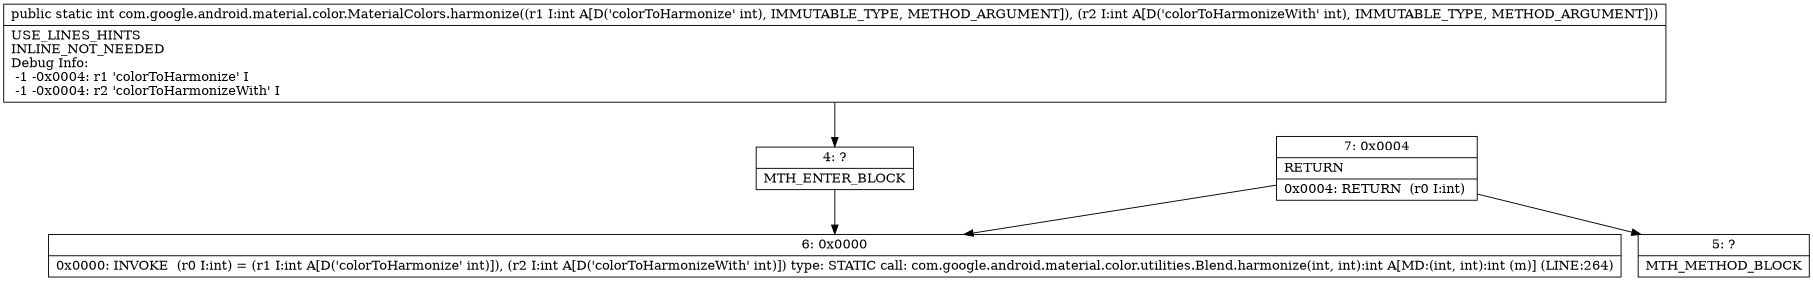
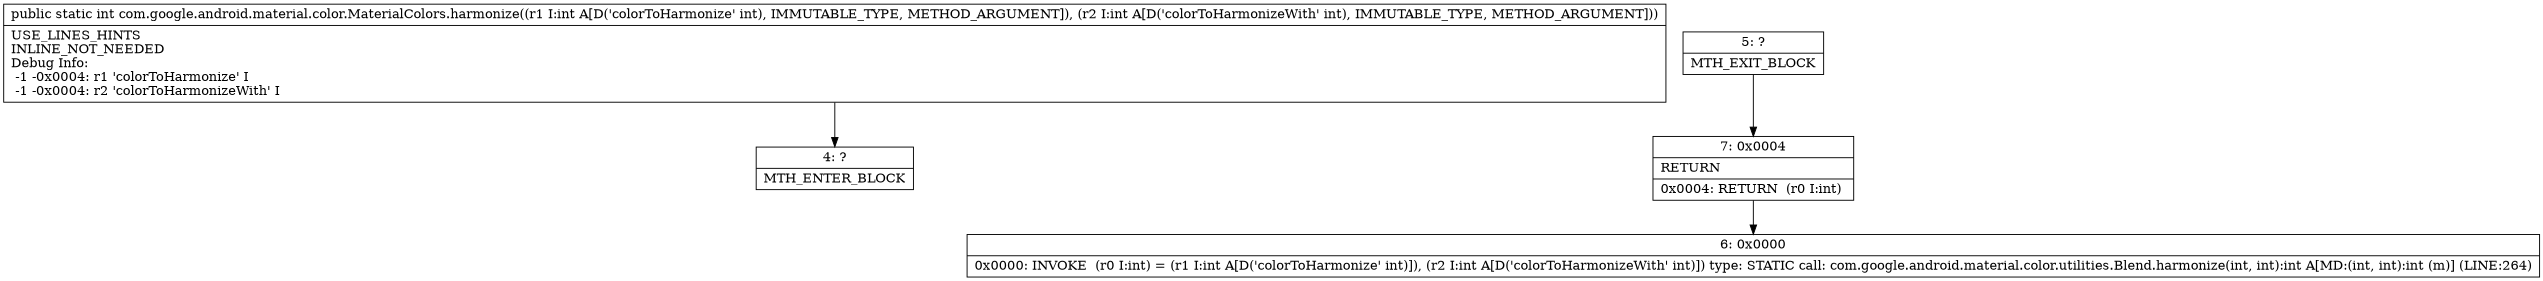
(835, 208) -> none
(1555, 213) -> (1753, 101)
(1724, 266) -> (1753, 63)
